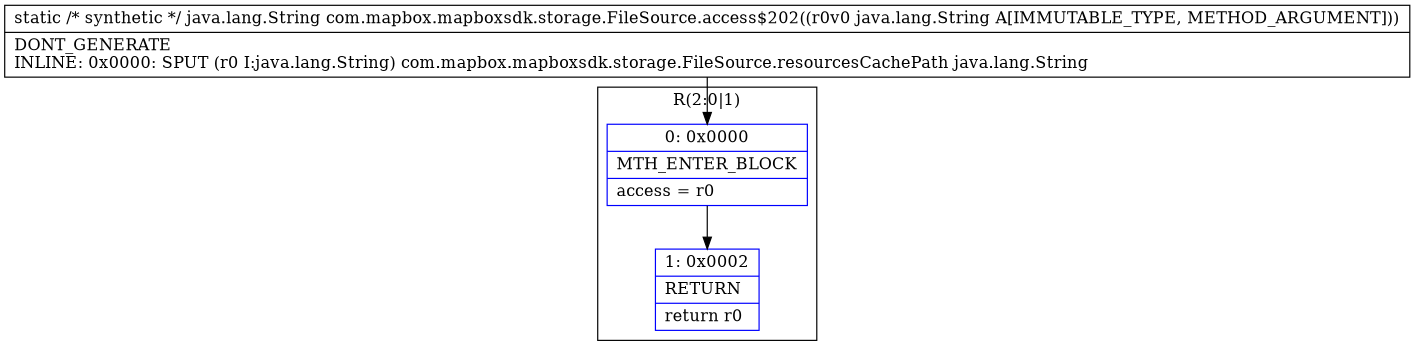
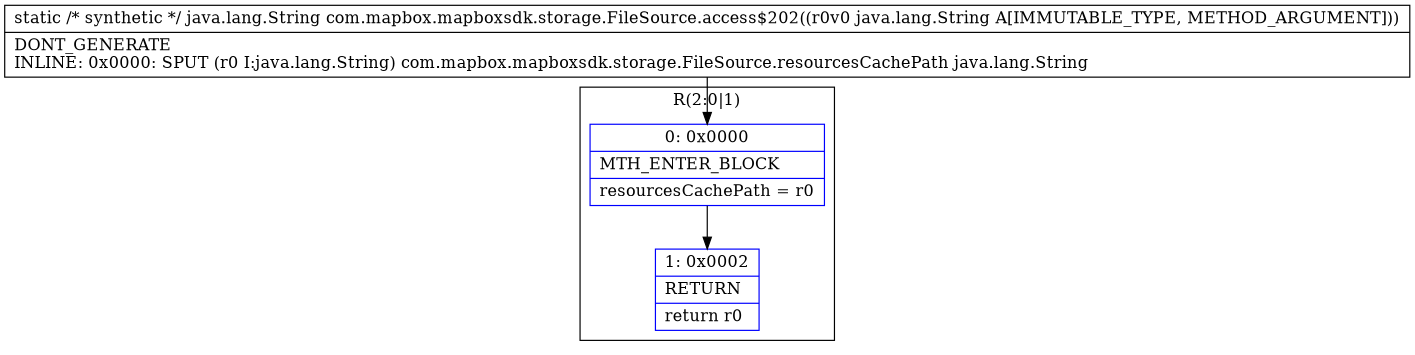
(666, 191) -> (707, 191)
